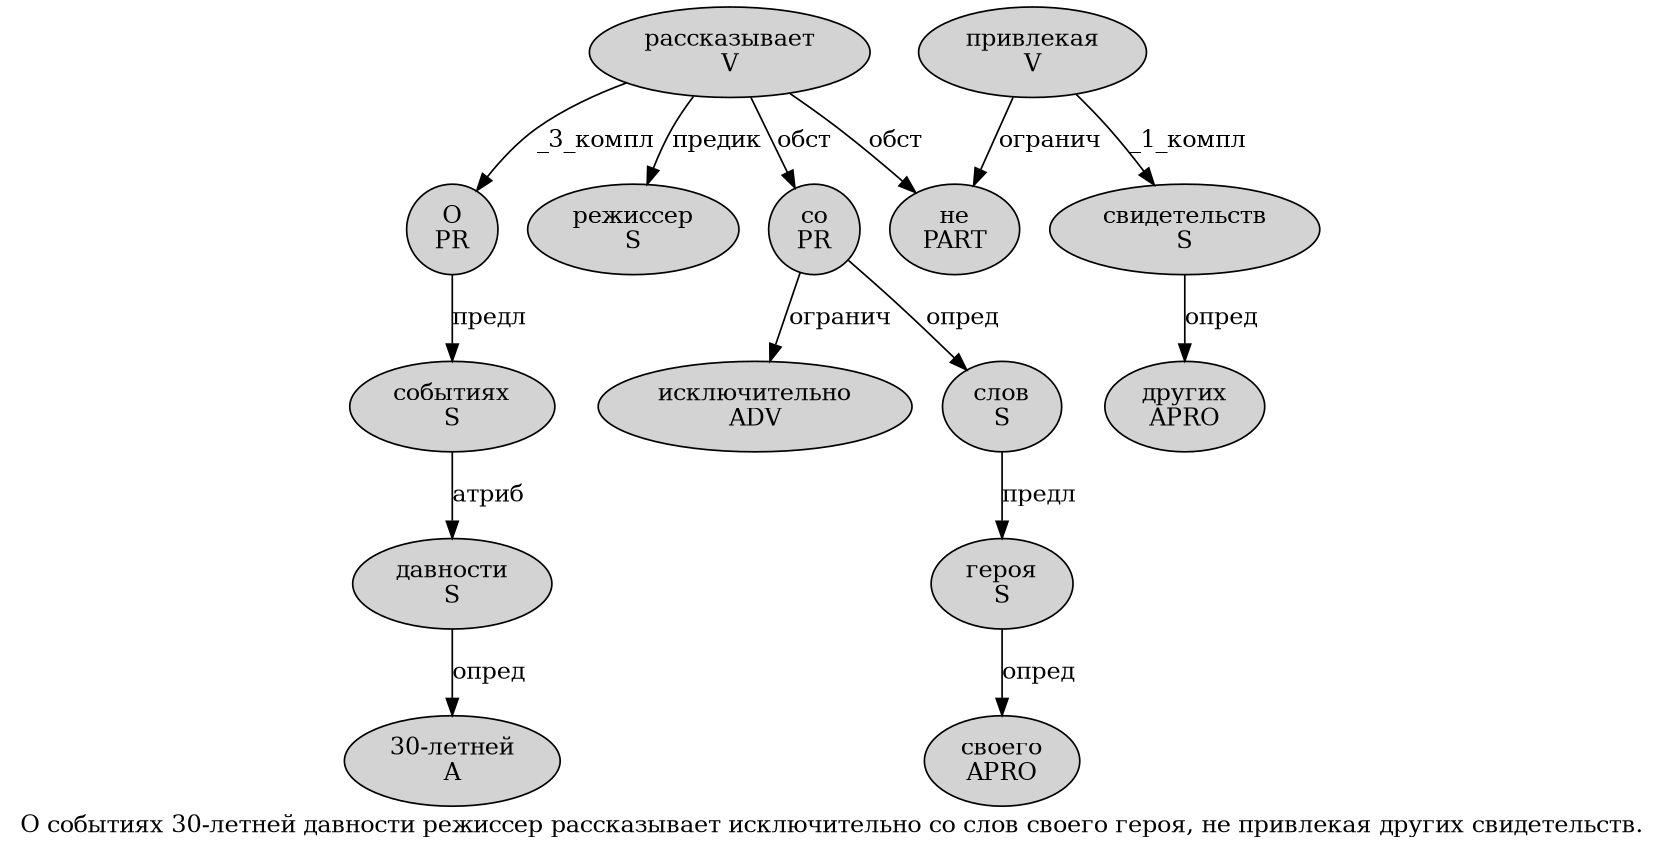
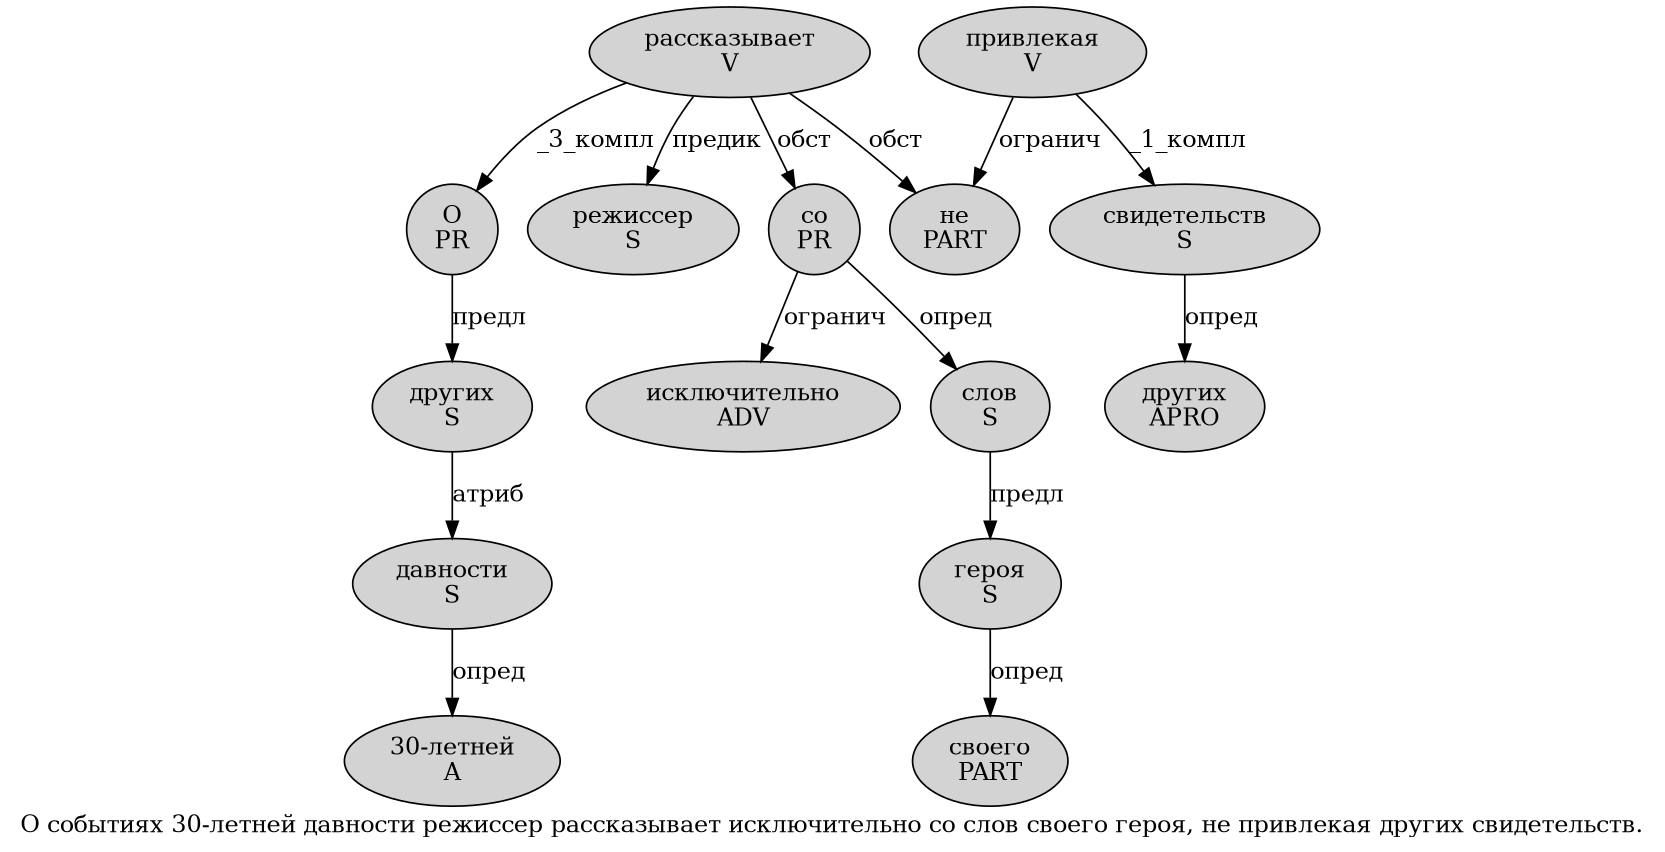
(452, 407) -> (452, 407)
(1002, 761) -> (990, 761)
